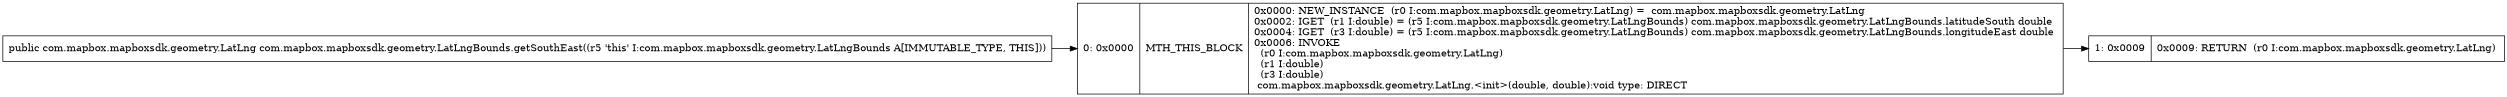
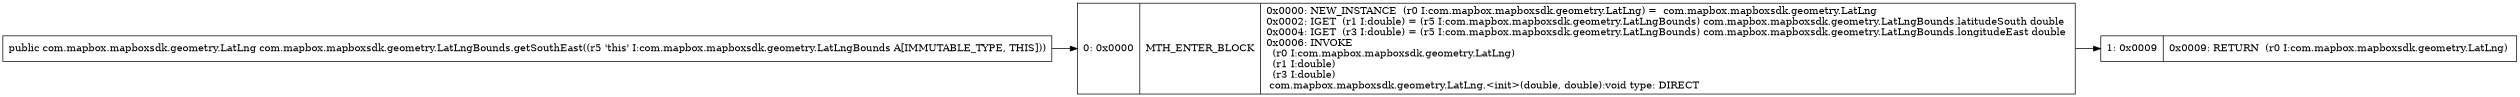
(1194, 48) -> (1200, 48)
